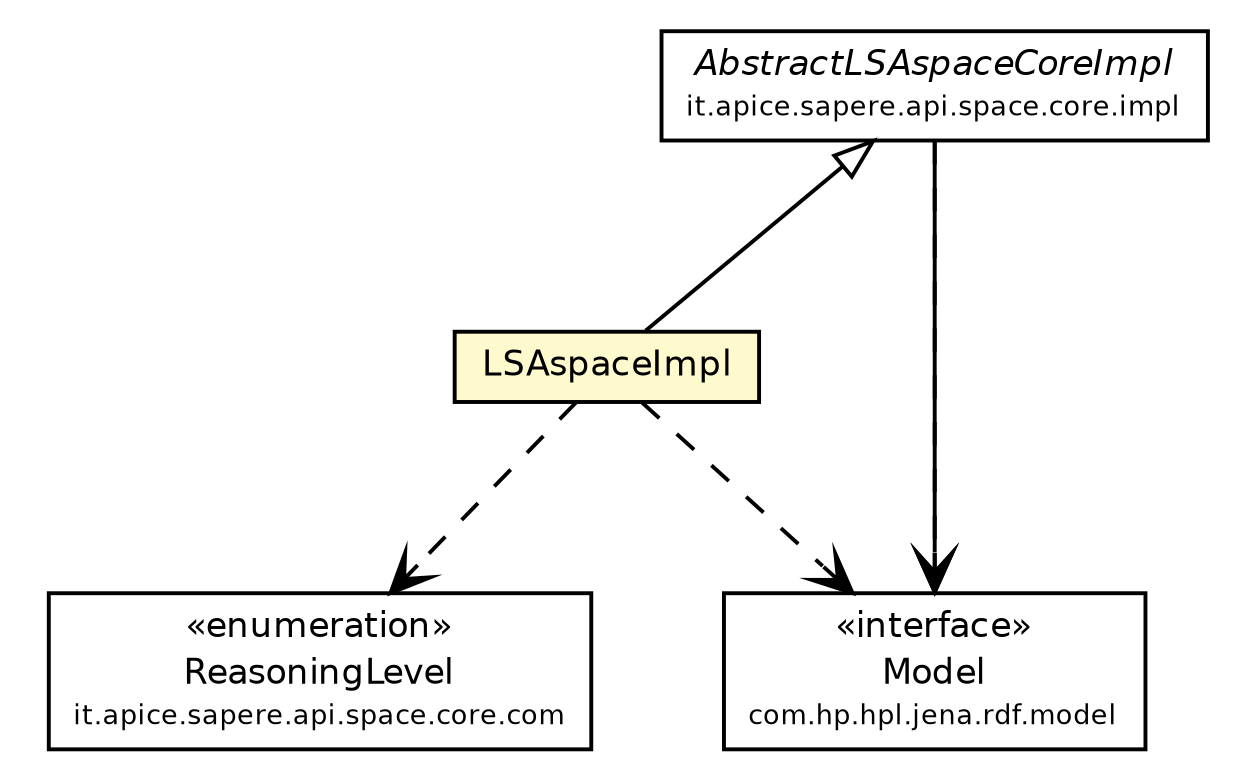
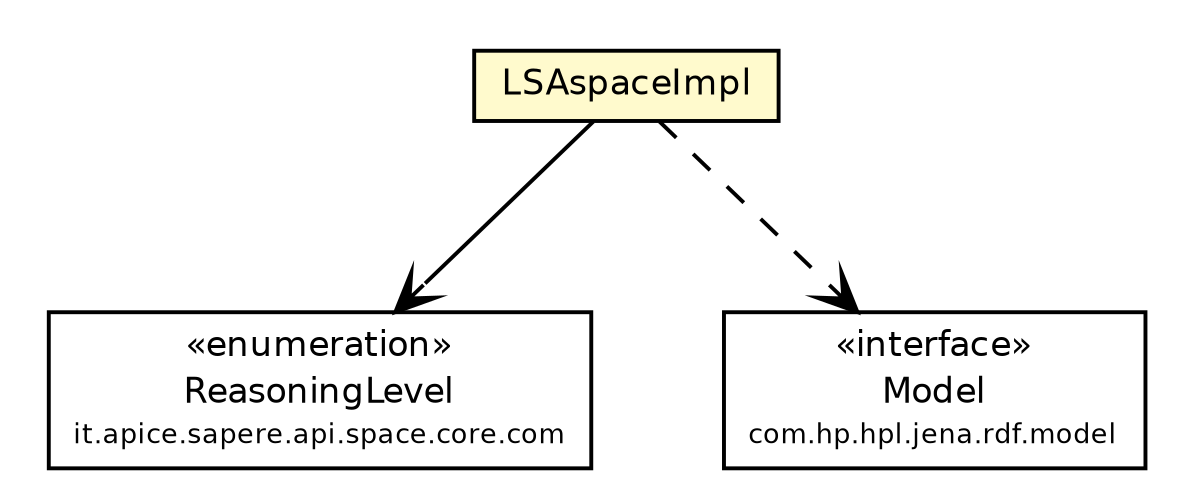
(935, 86) -> none
(497, 483) -> (509, 202)
